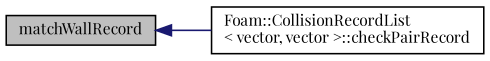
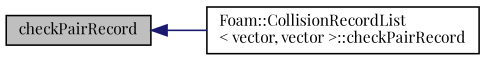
(81, 30) -> (79, 30)
